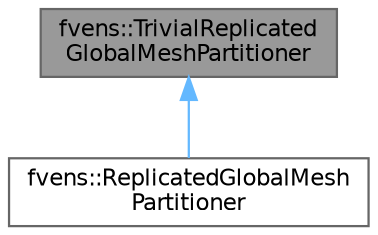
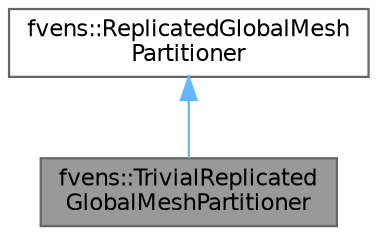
(189, 129) -> (189, 129)
